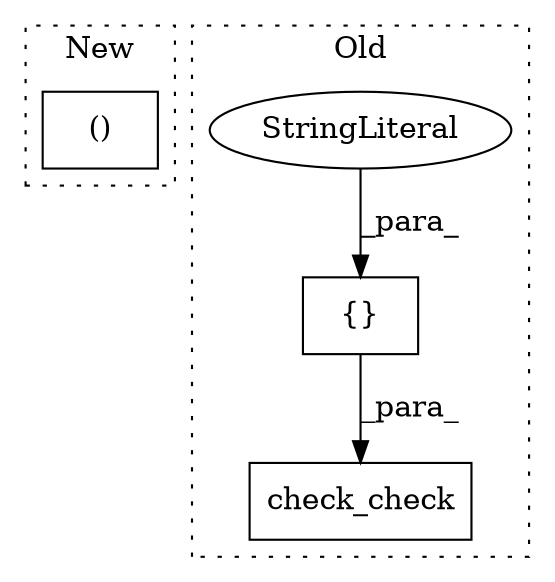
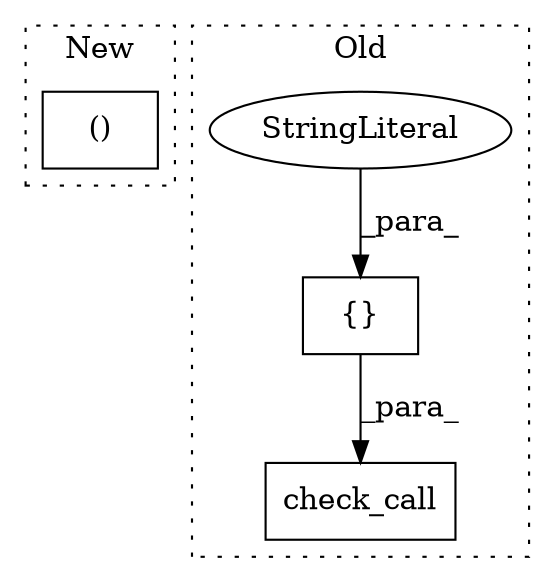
(361, 501) -> (361, 501)
